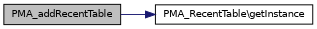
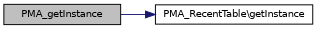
(62, 14) -> (62, 14)
